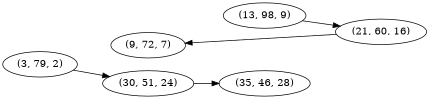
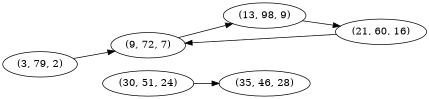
none -> (202, 32)
(88, 73) -> (90, 55)
